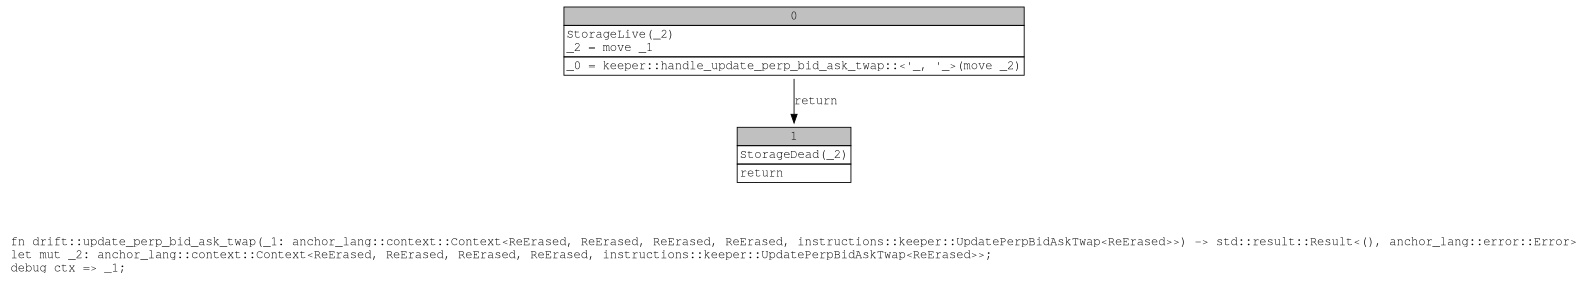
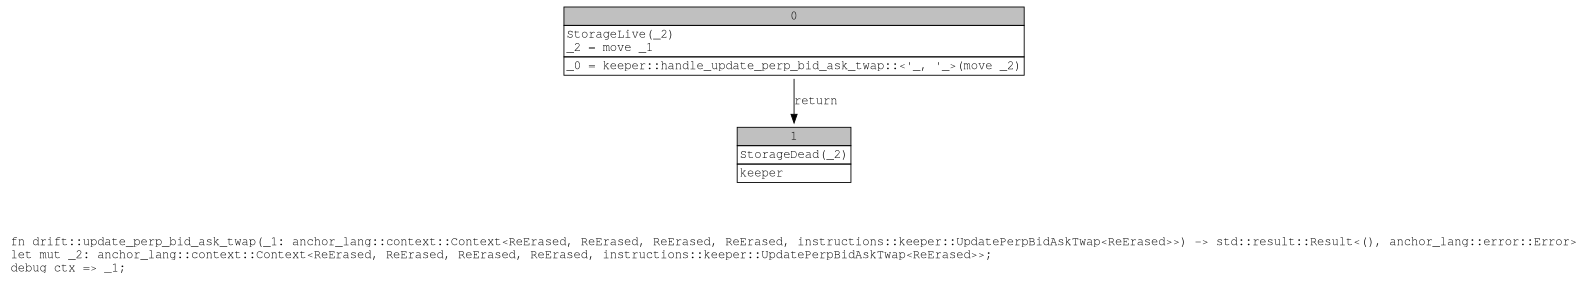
(762, 173) -> (762, 173)
